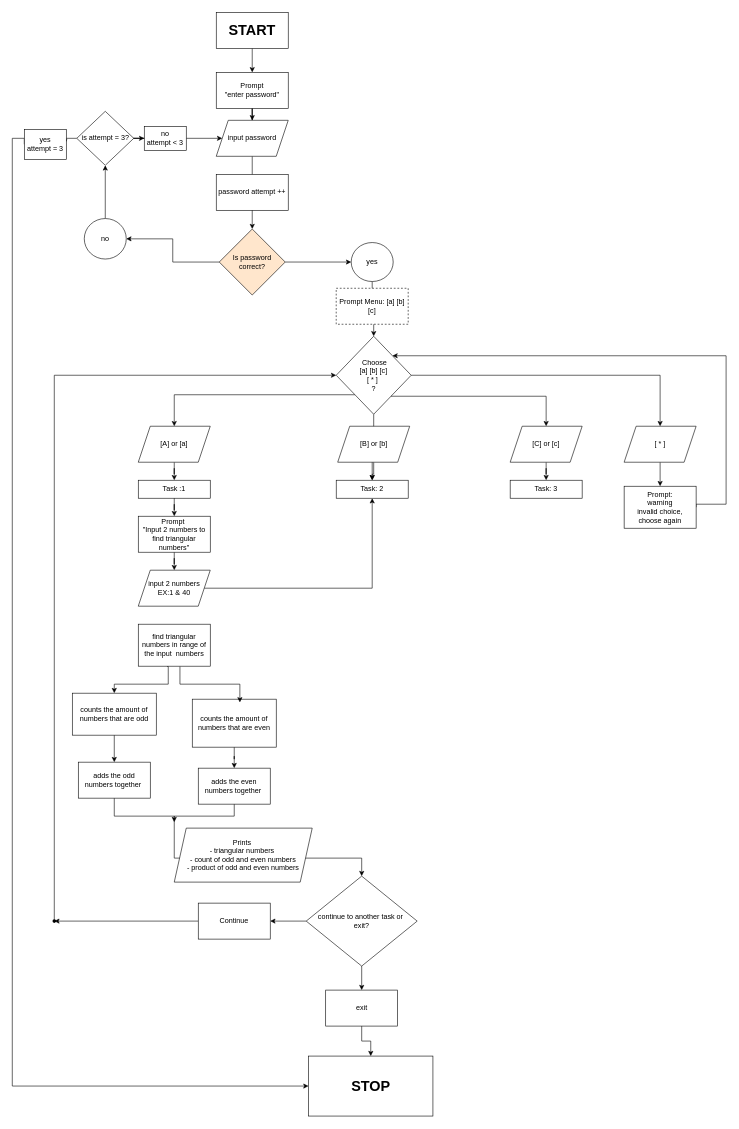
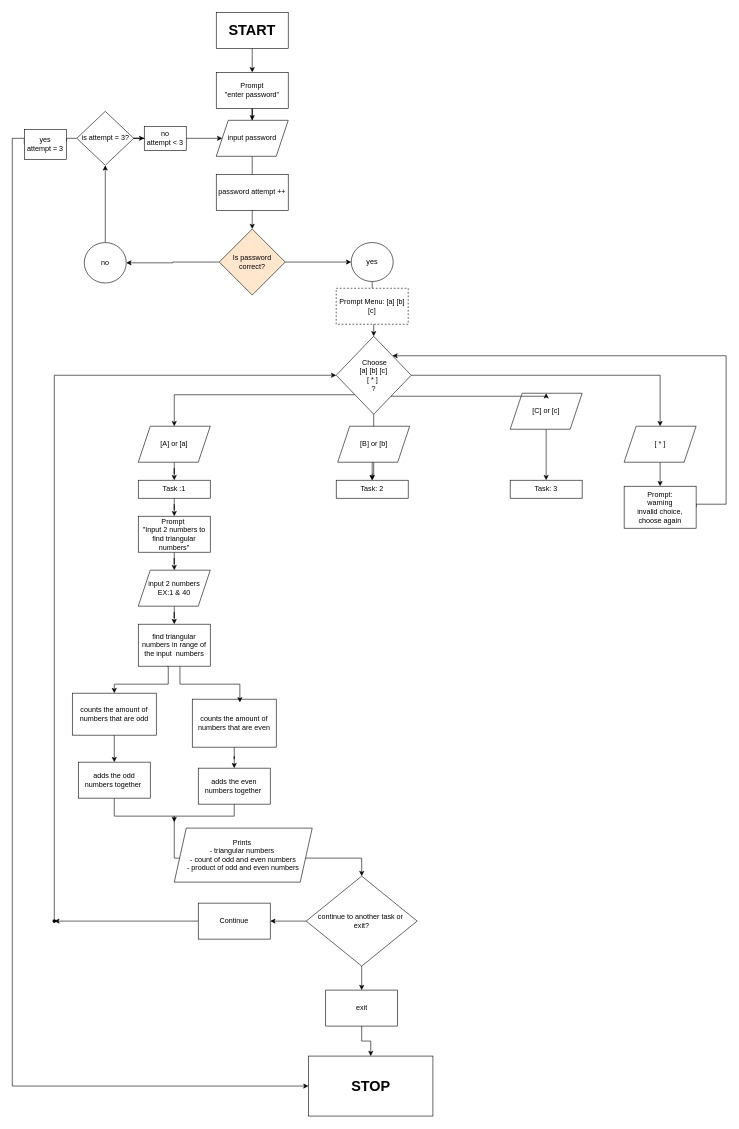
(105, 239) -> (105, 263)
(546, 444) -> (546, 411)
(372, 503) -> (174, 615)
